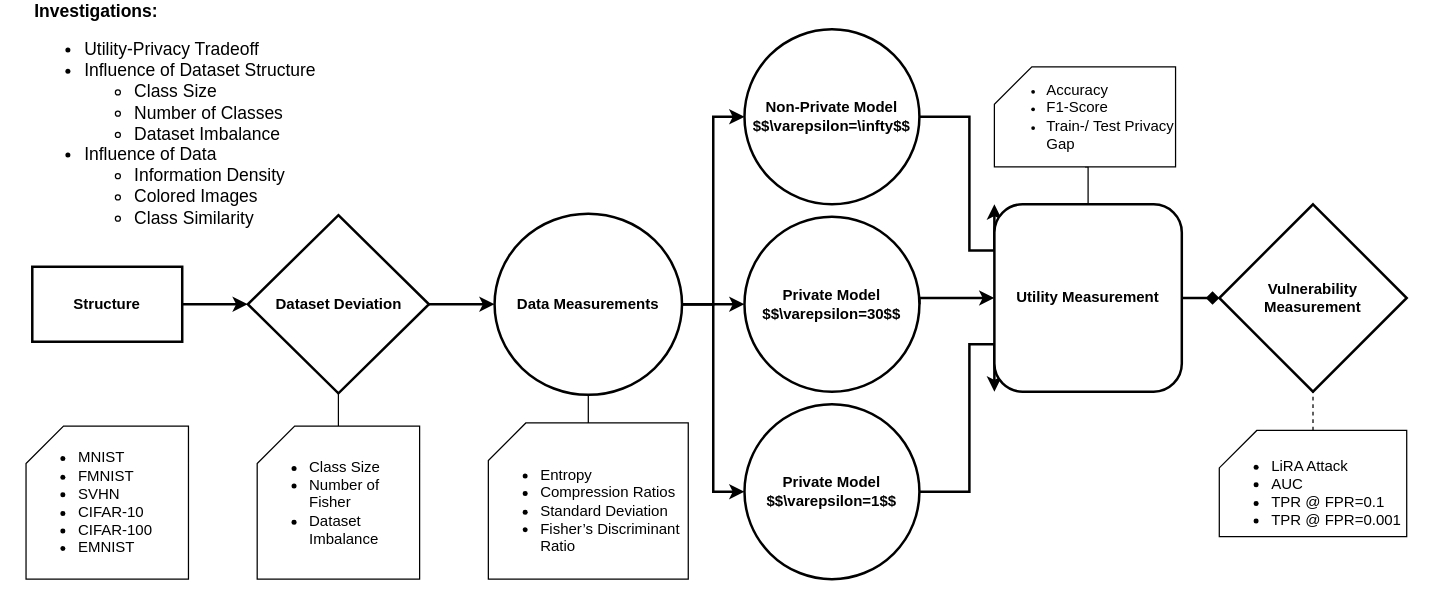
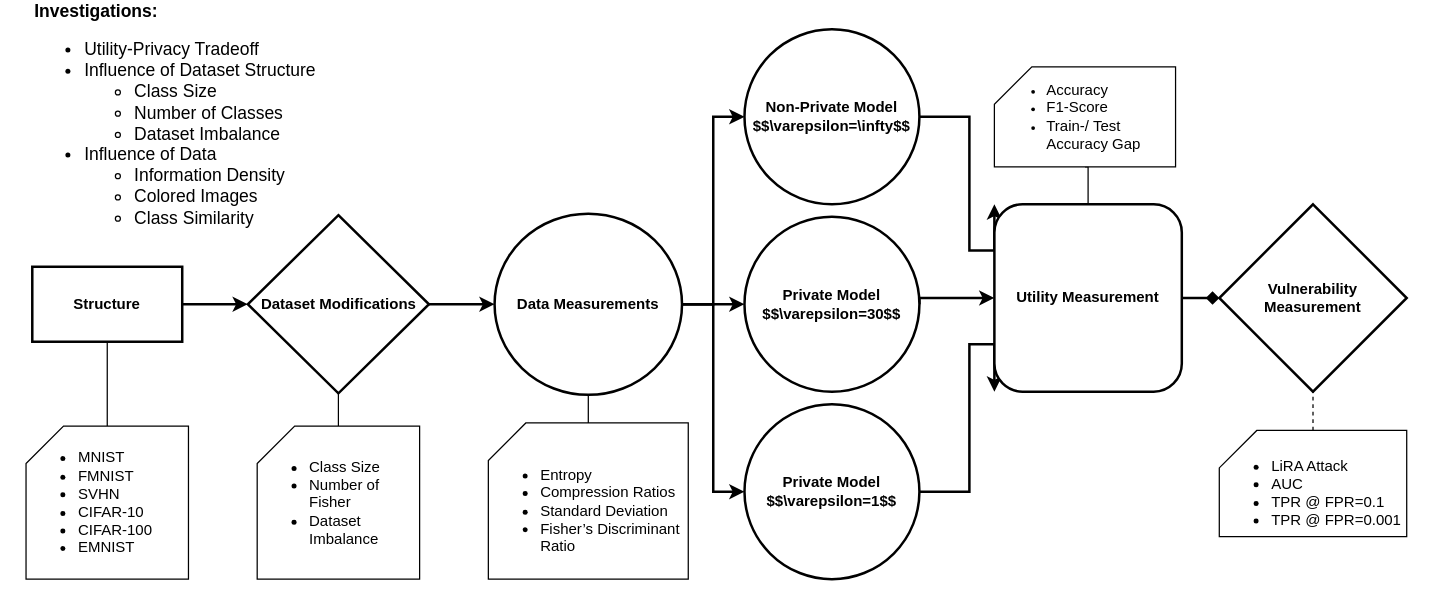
(1065, 117) -> (1070, 117)
(339, 304) -> (339, 304)
none -> (107, 384)
